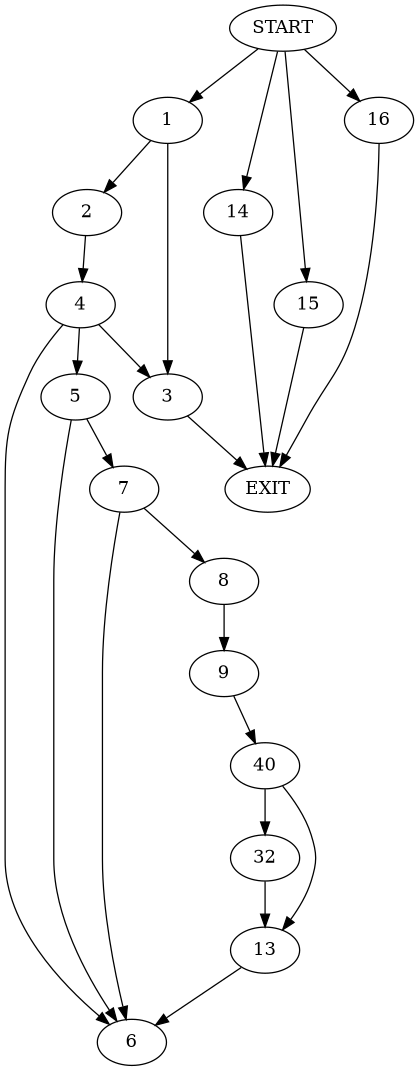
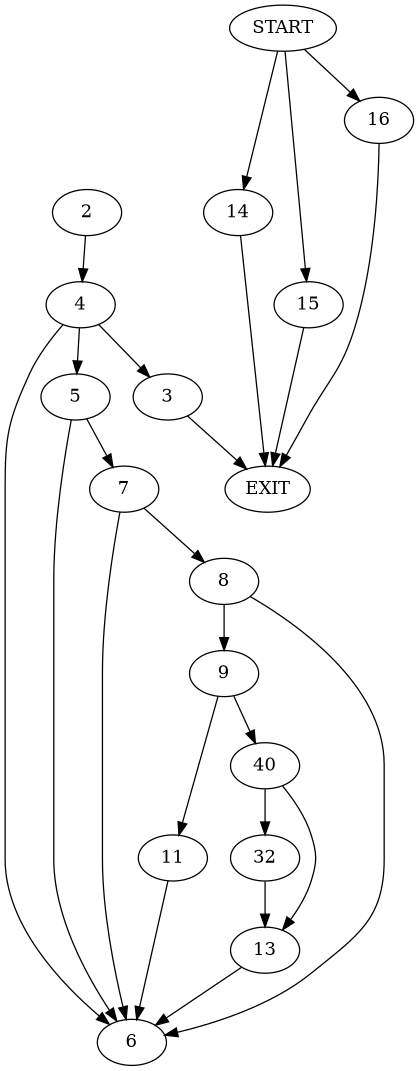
(168, 120) -> none
none -> (384, 845)
none -> (173, 858)
